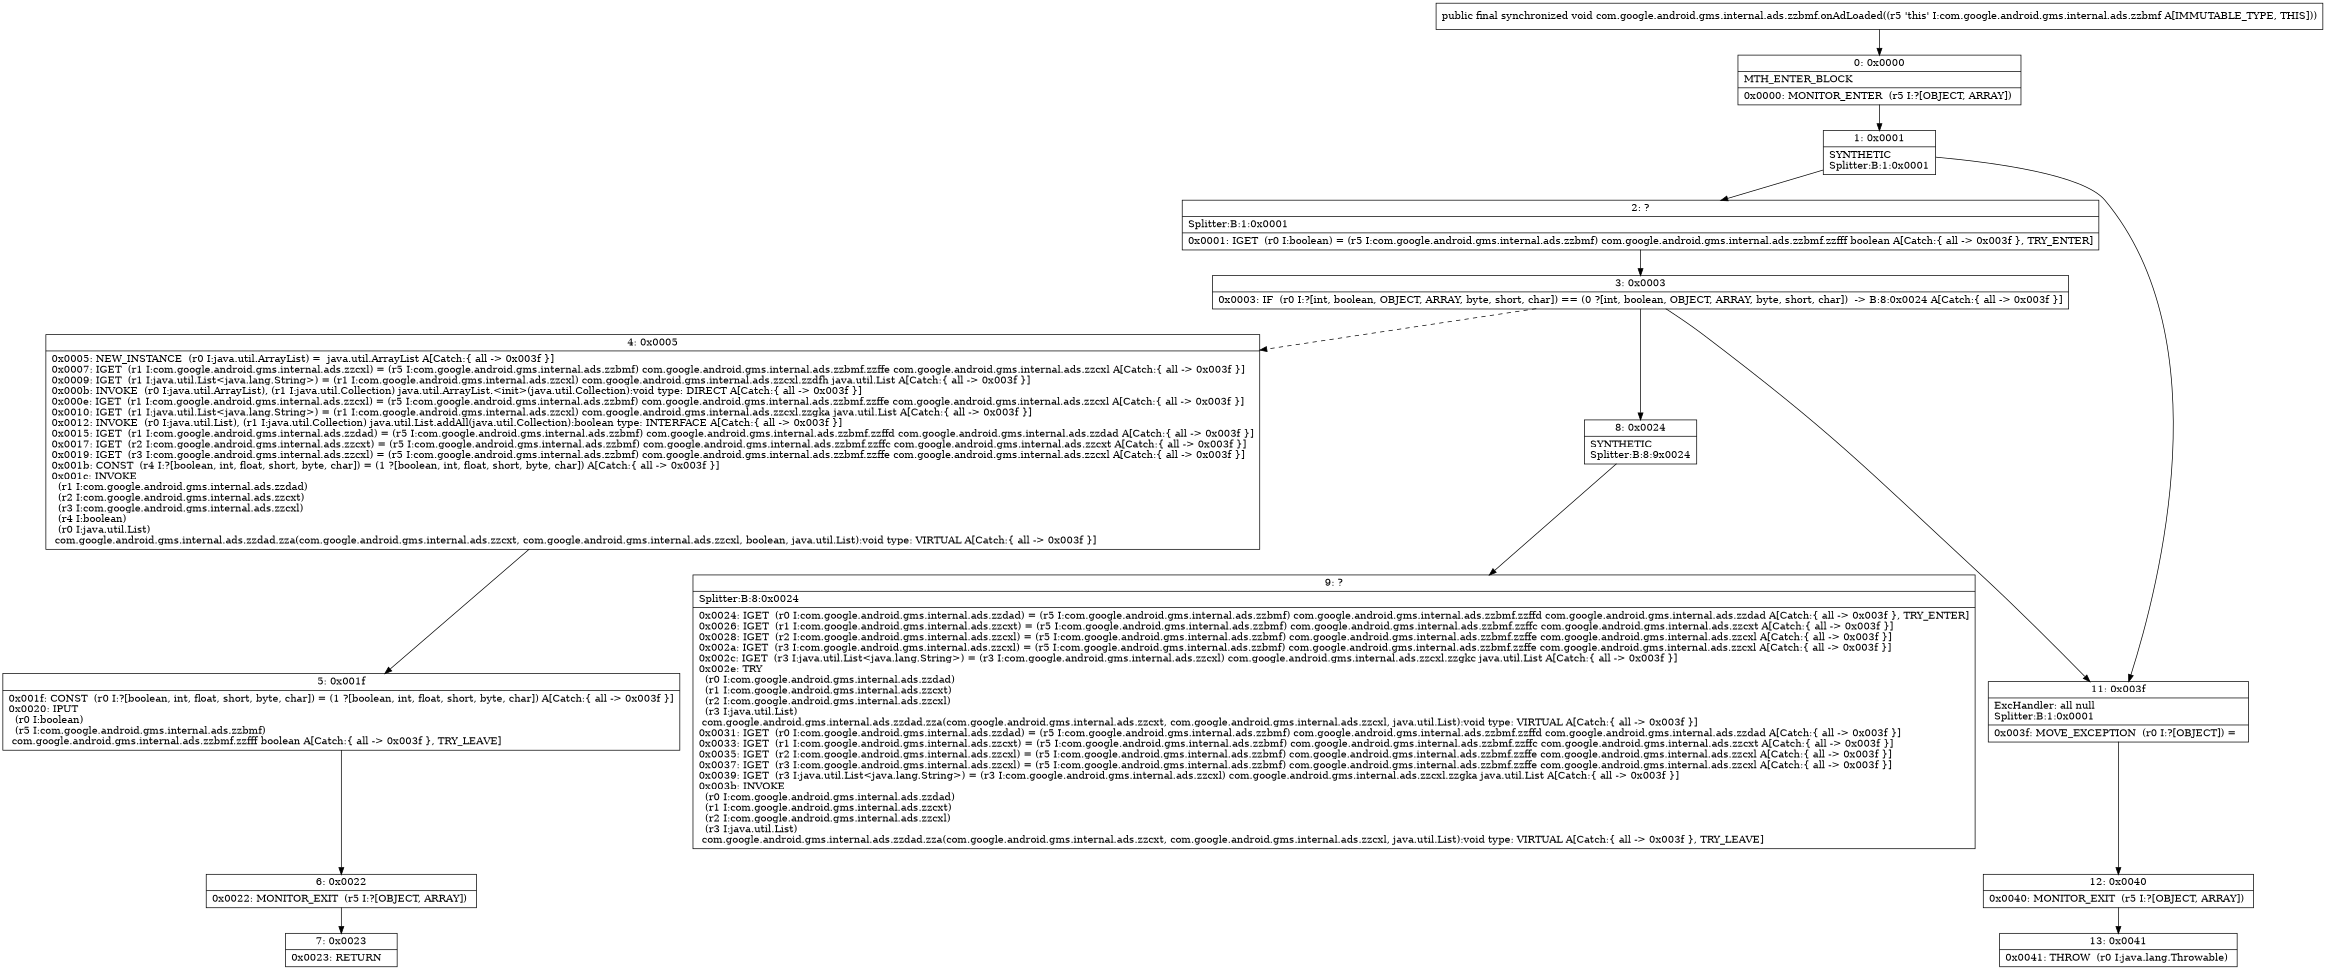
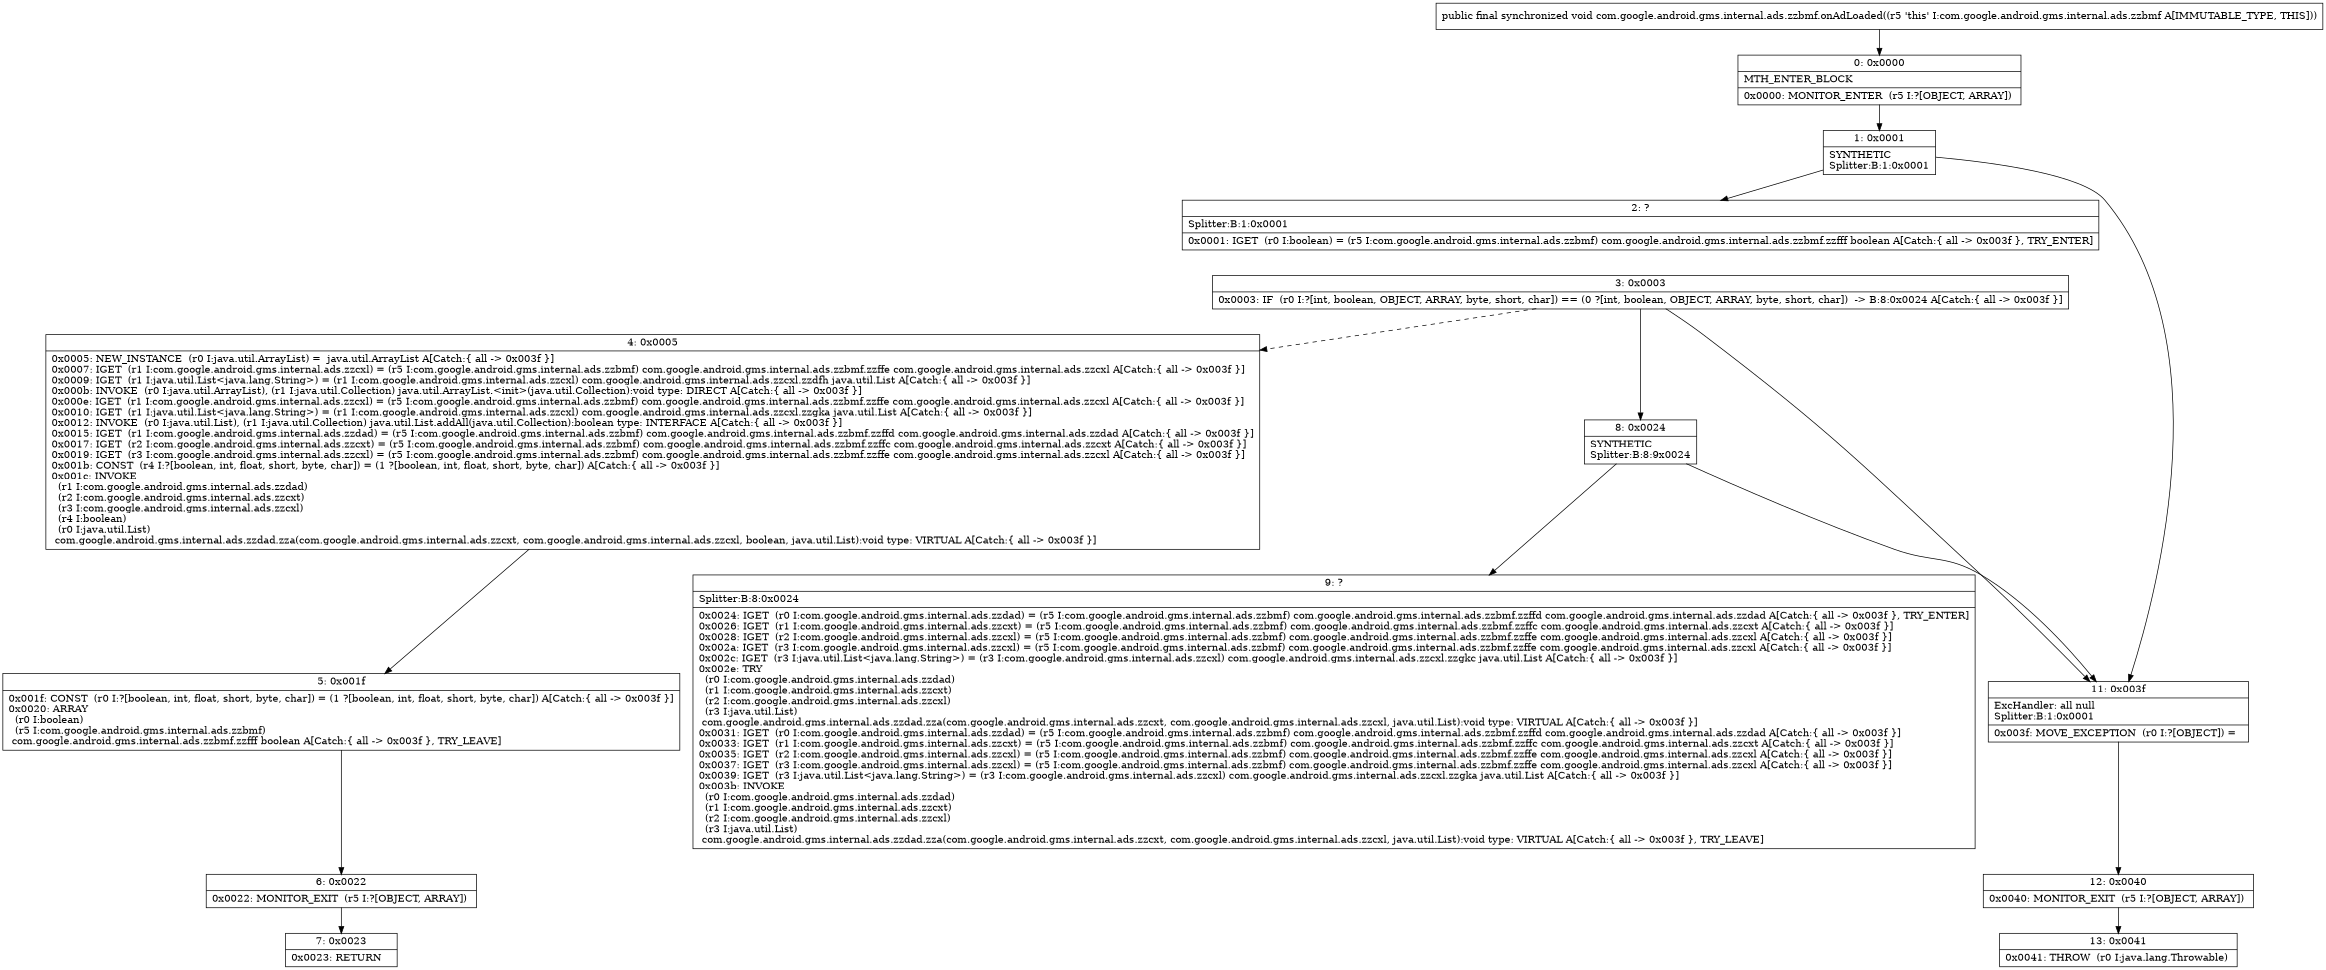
(1641, 259) -> none
none -> (1902, 552)
(47, 709) -> (52, 709)
